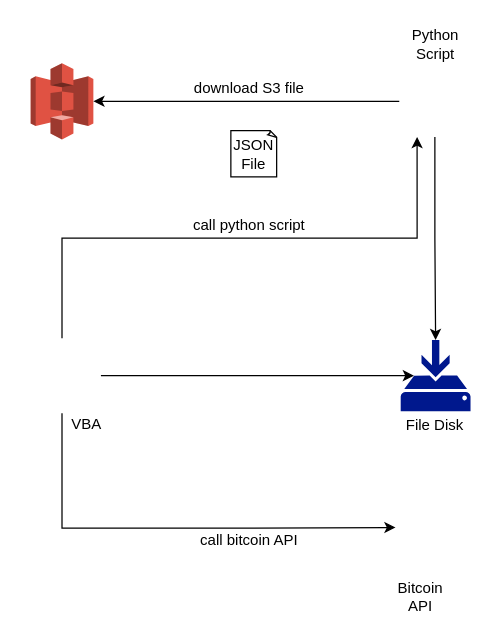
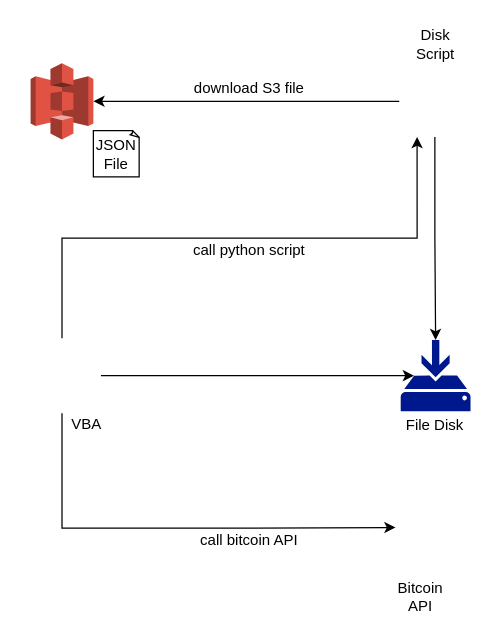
(436, 44) -> (436, 44)
(254, 154) -> (116, 154)
(249, 226) -> (249, 251)
